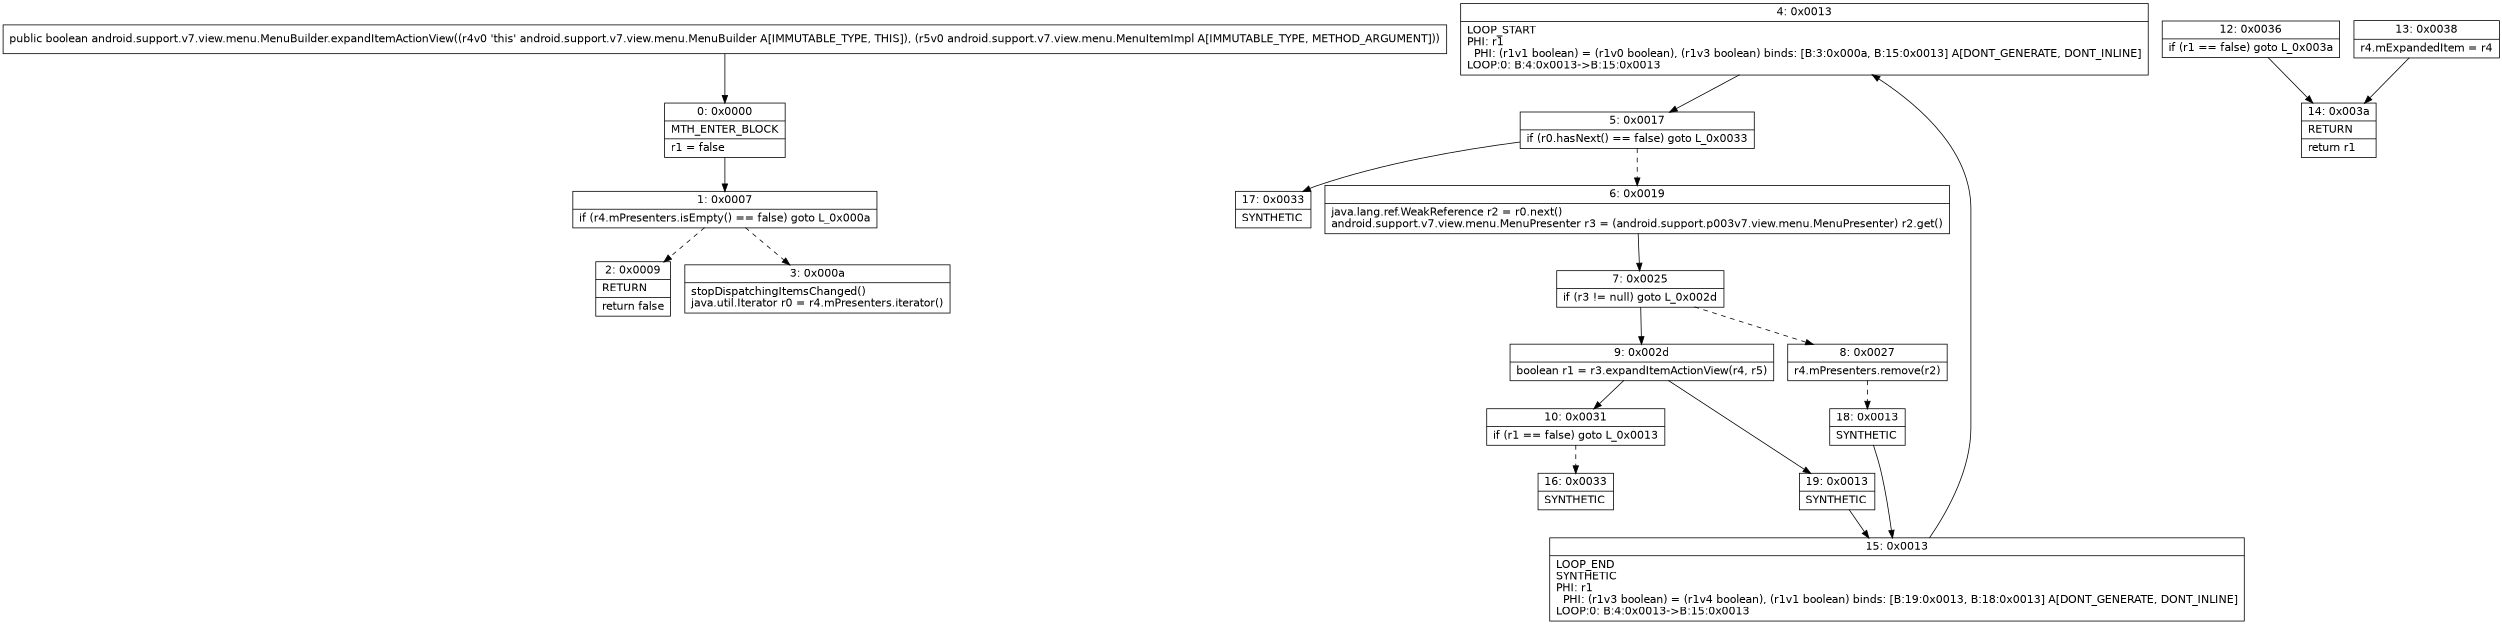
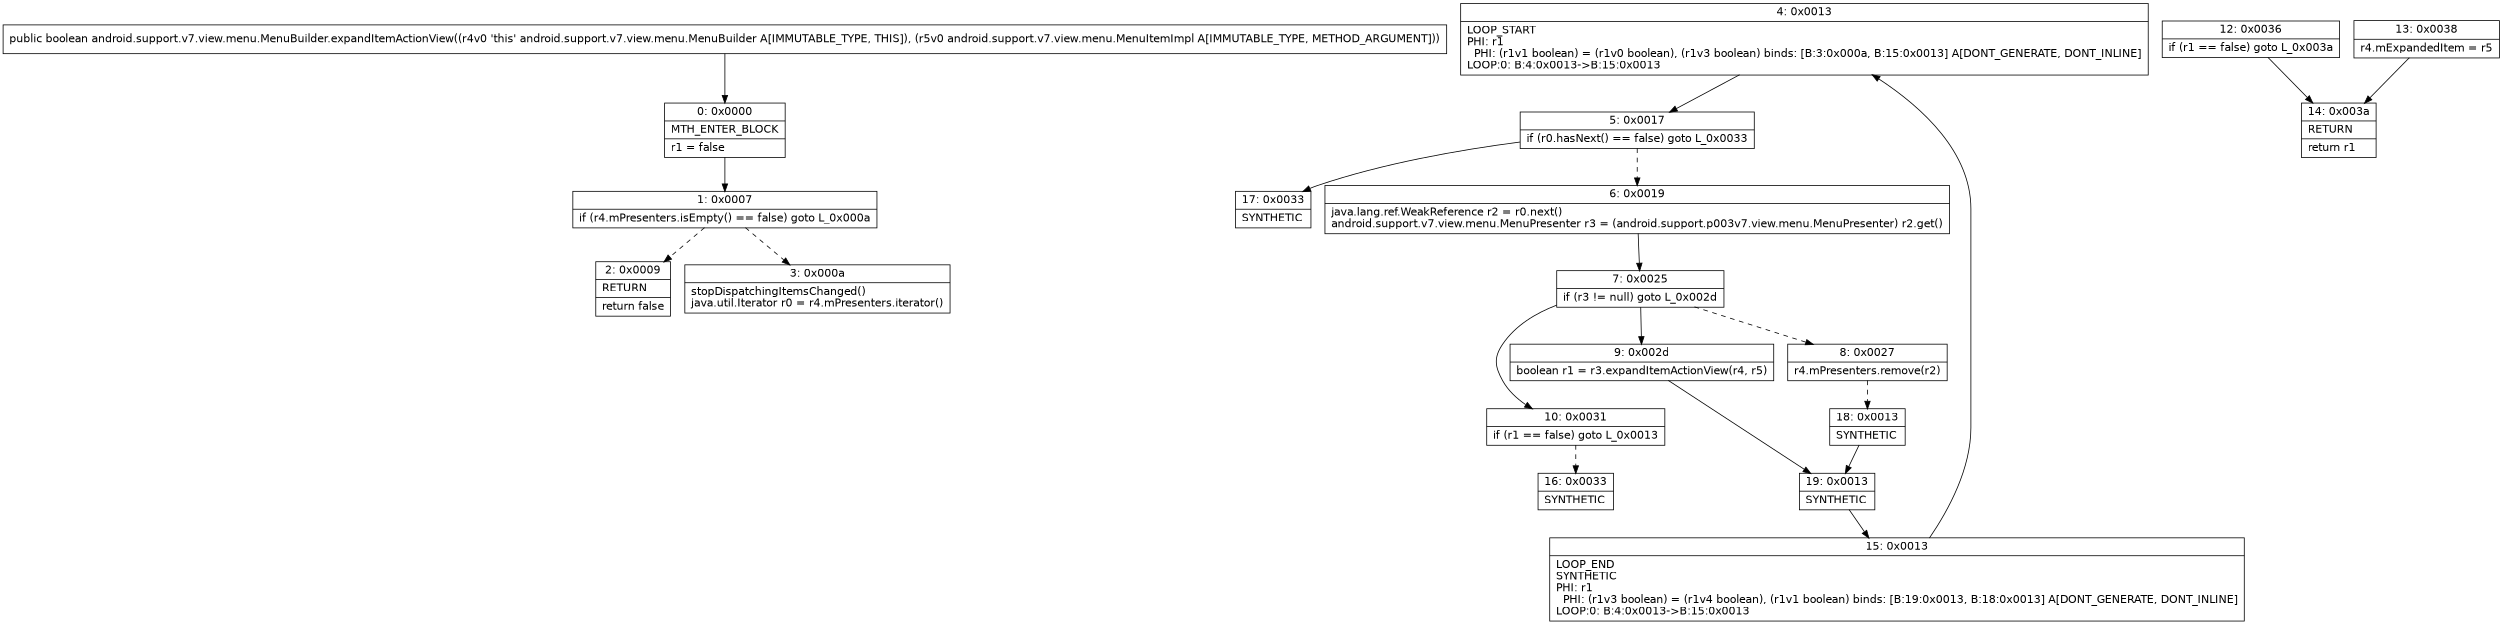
(2427, 48) -> (2427, 48)
(1612, 392) -> (1501, 346)
(1884, 487) -> (1854, 456)
